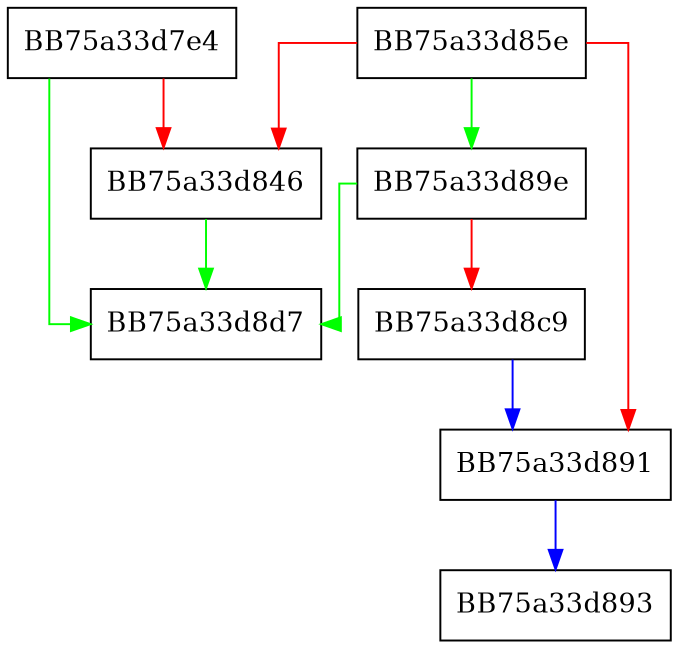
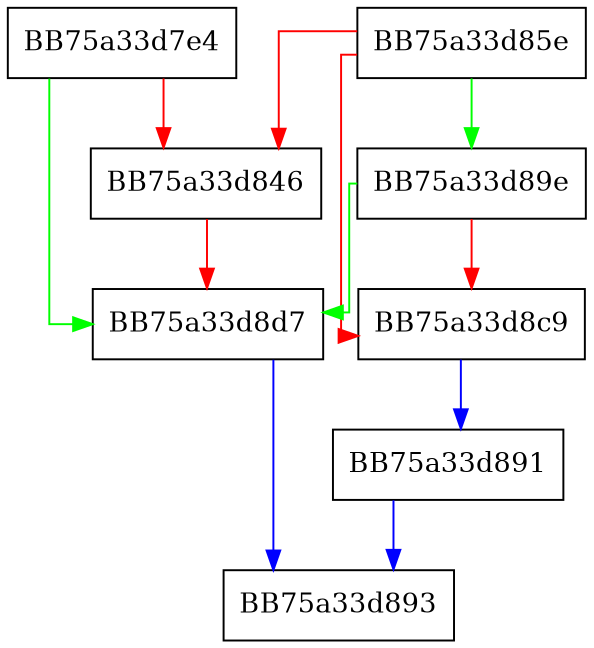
(628, 205) -> (341, 173)
(206, 244) -> (207, 244)
none -> (273, 455)
